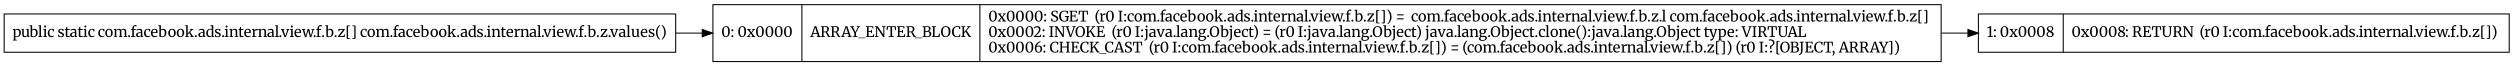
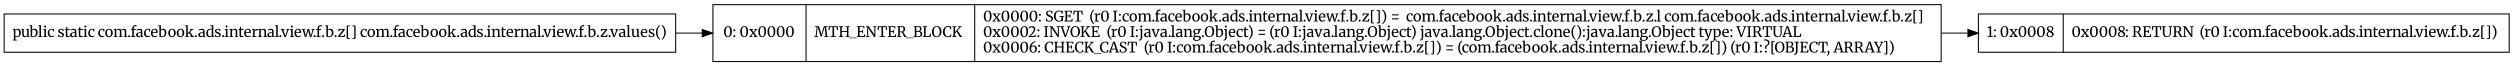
(891, 33) -> (888, 33)
